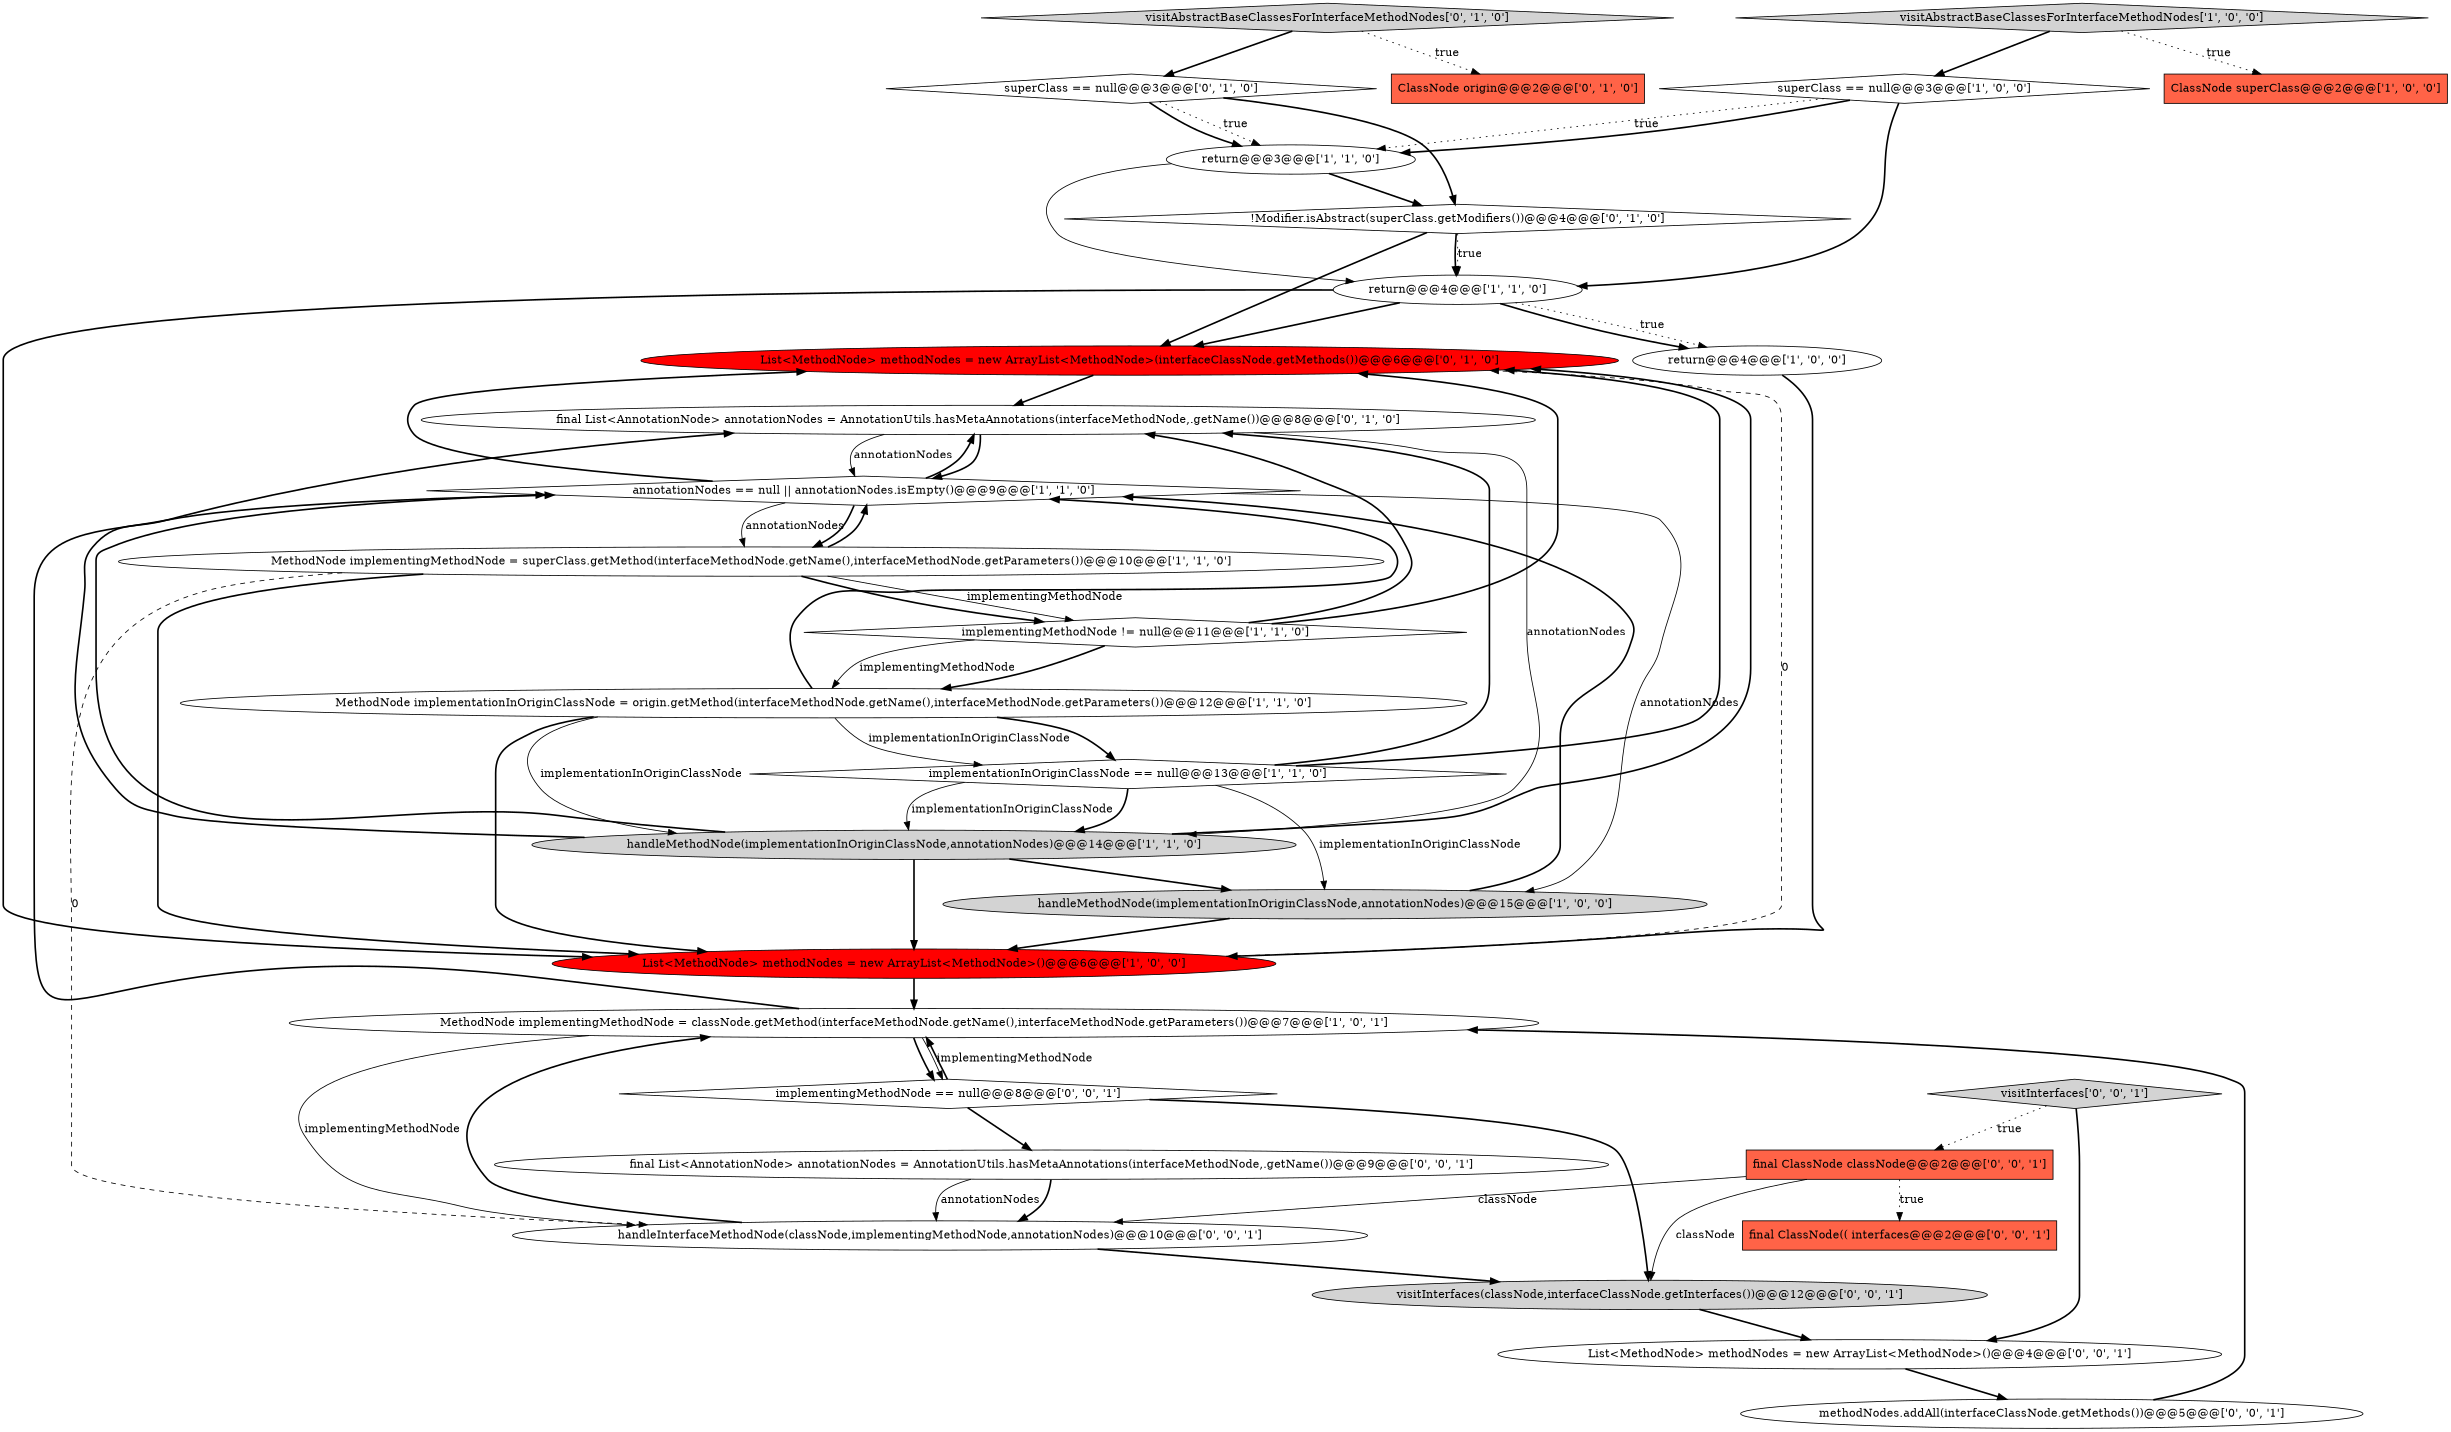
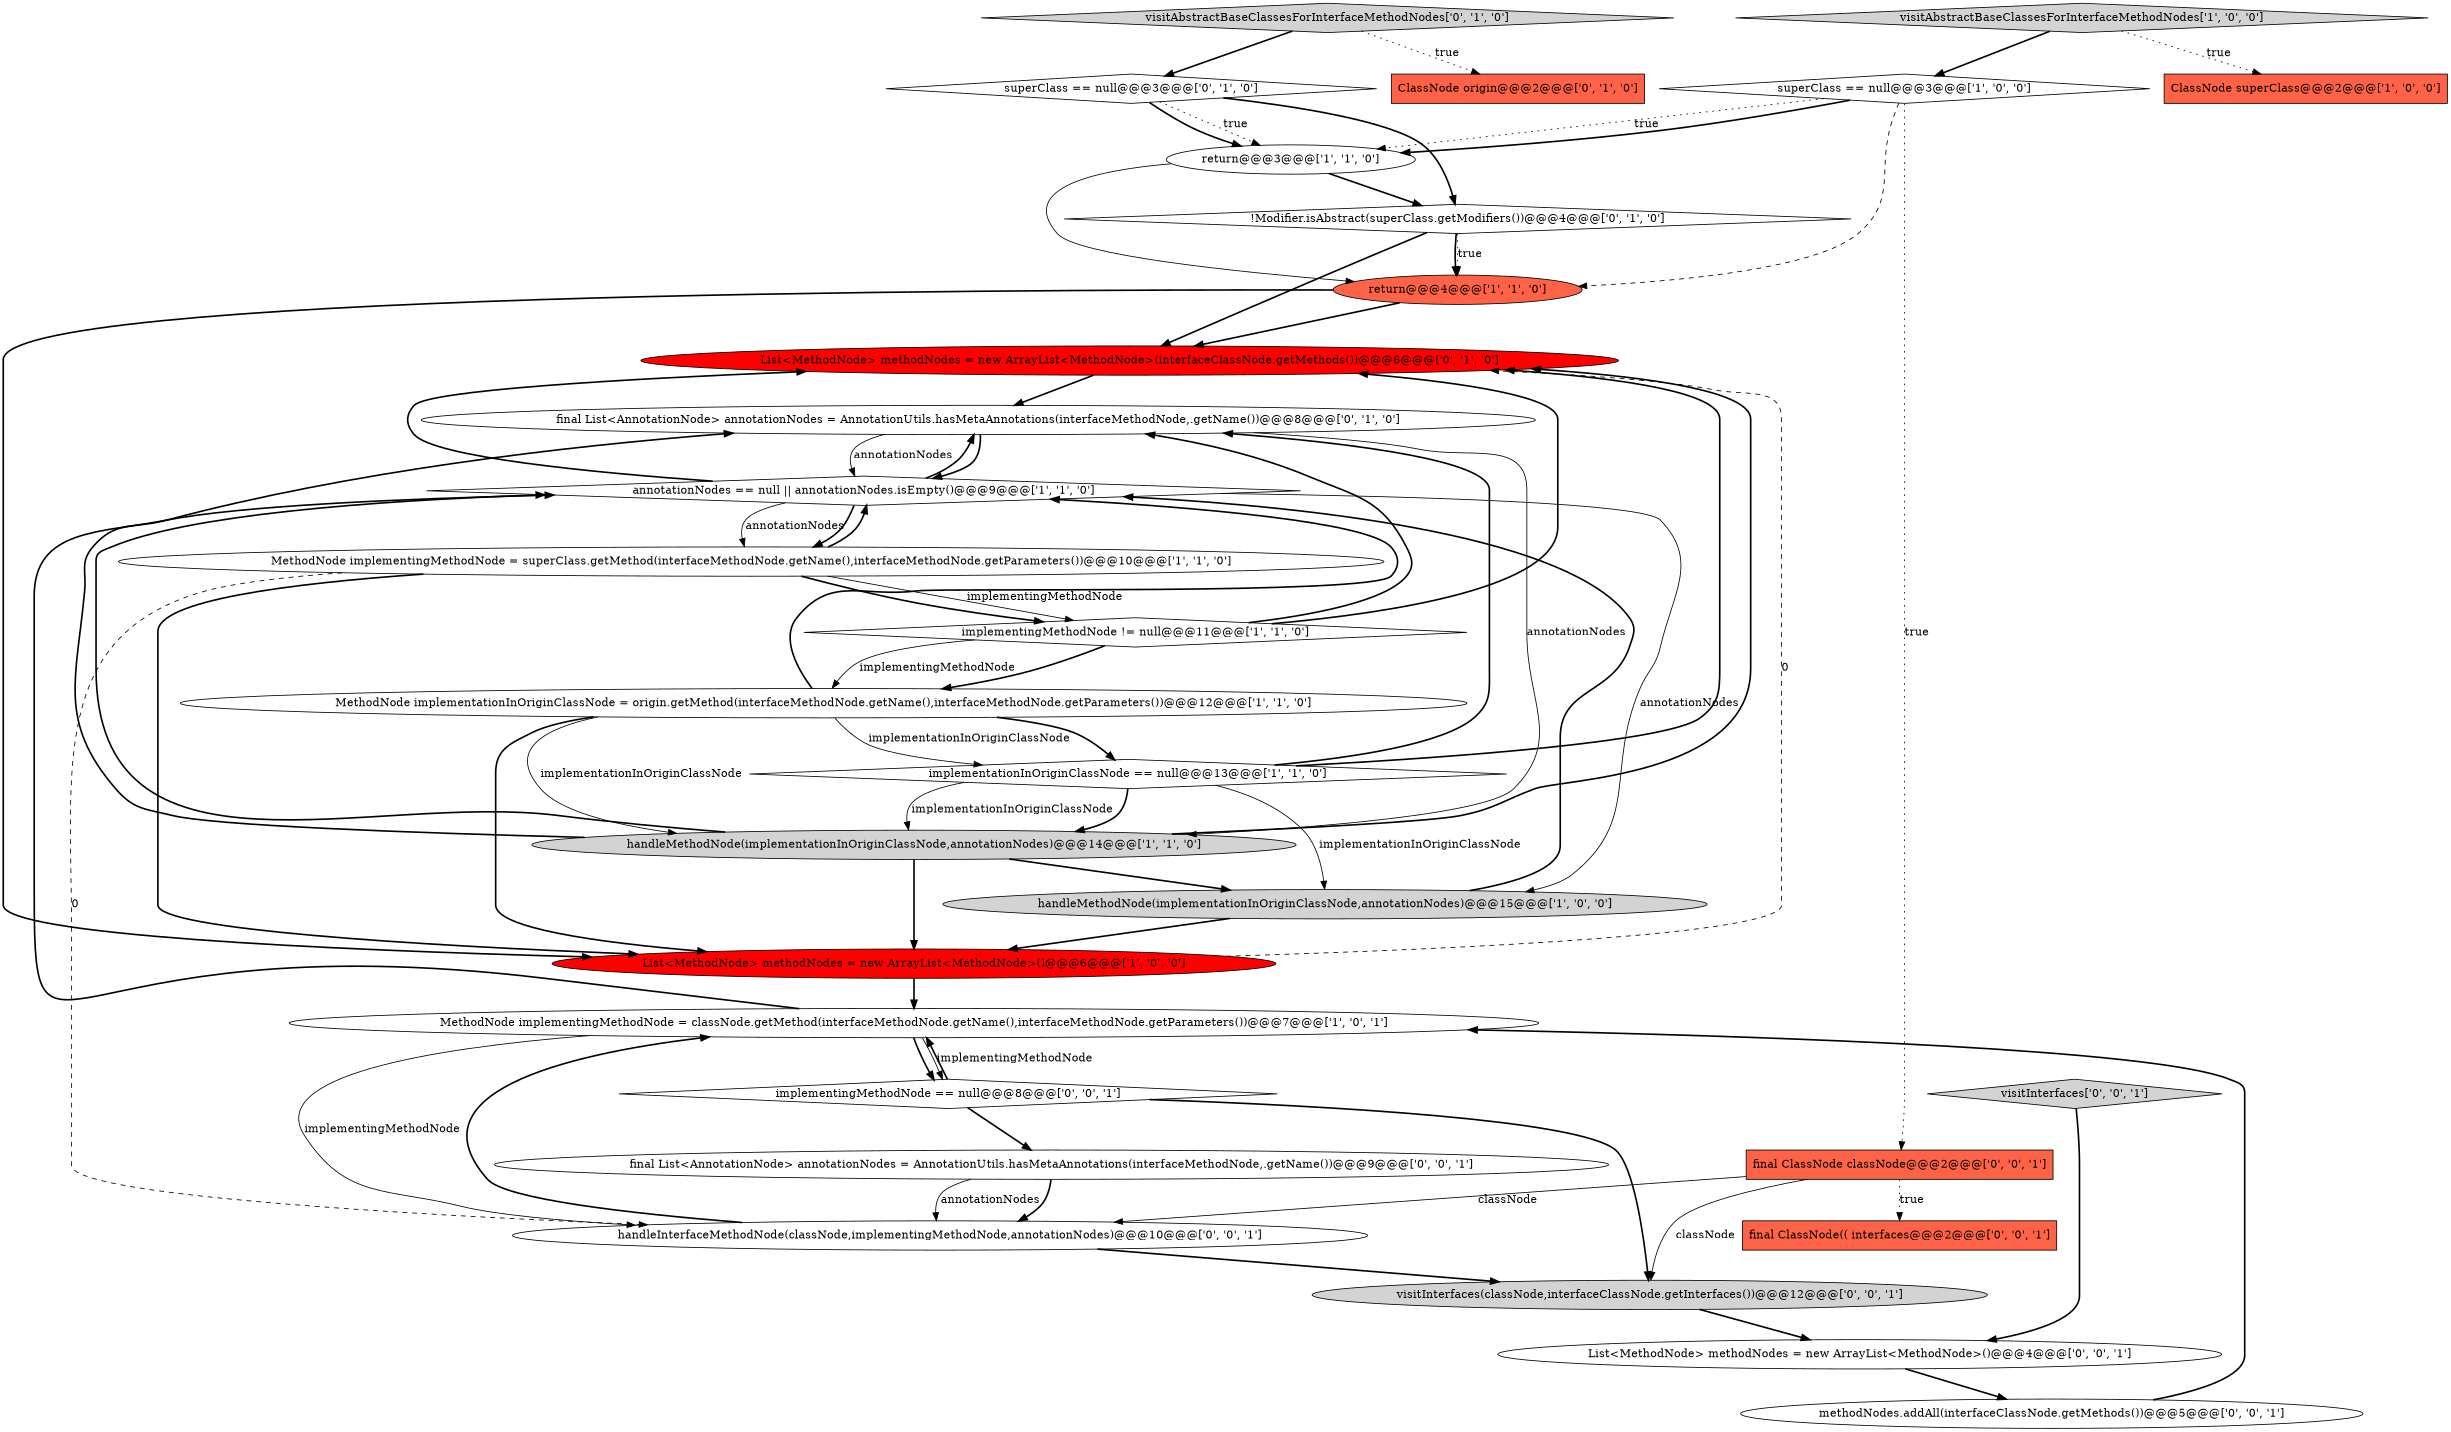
(1795, 260) -> (1795, 260)
(1458, 290) -> (1458, 290)
(1757, 361) -> none
(1995, 1126) -> (1904, 623)
